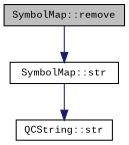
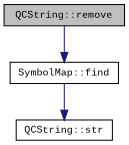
(64, 15) -> (64, 15)
(64, 73) -> (64, 73)
